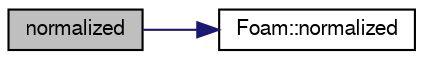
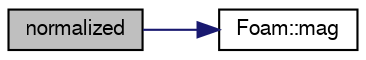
(317, 30) -> (288, 30)
